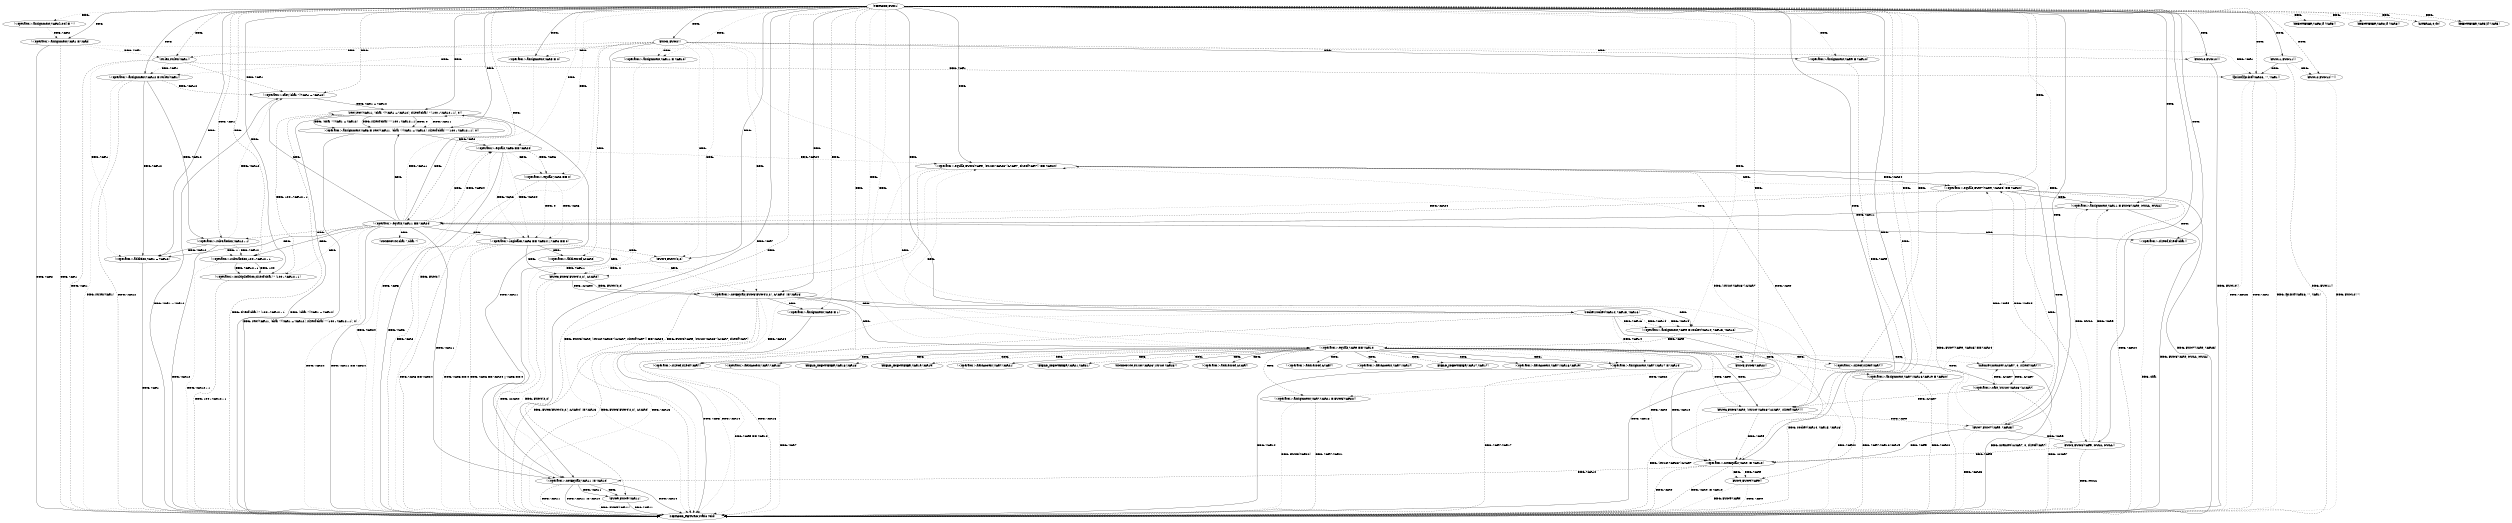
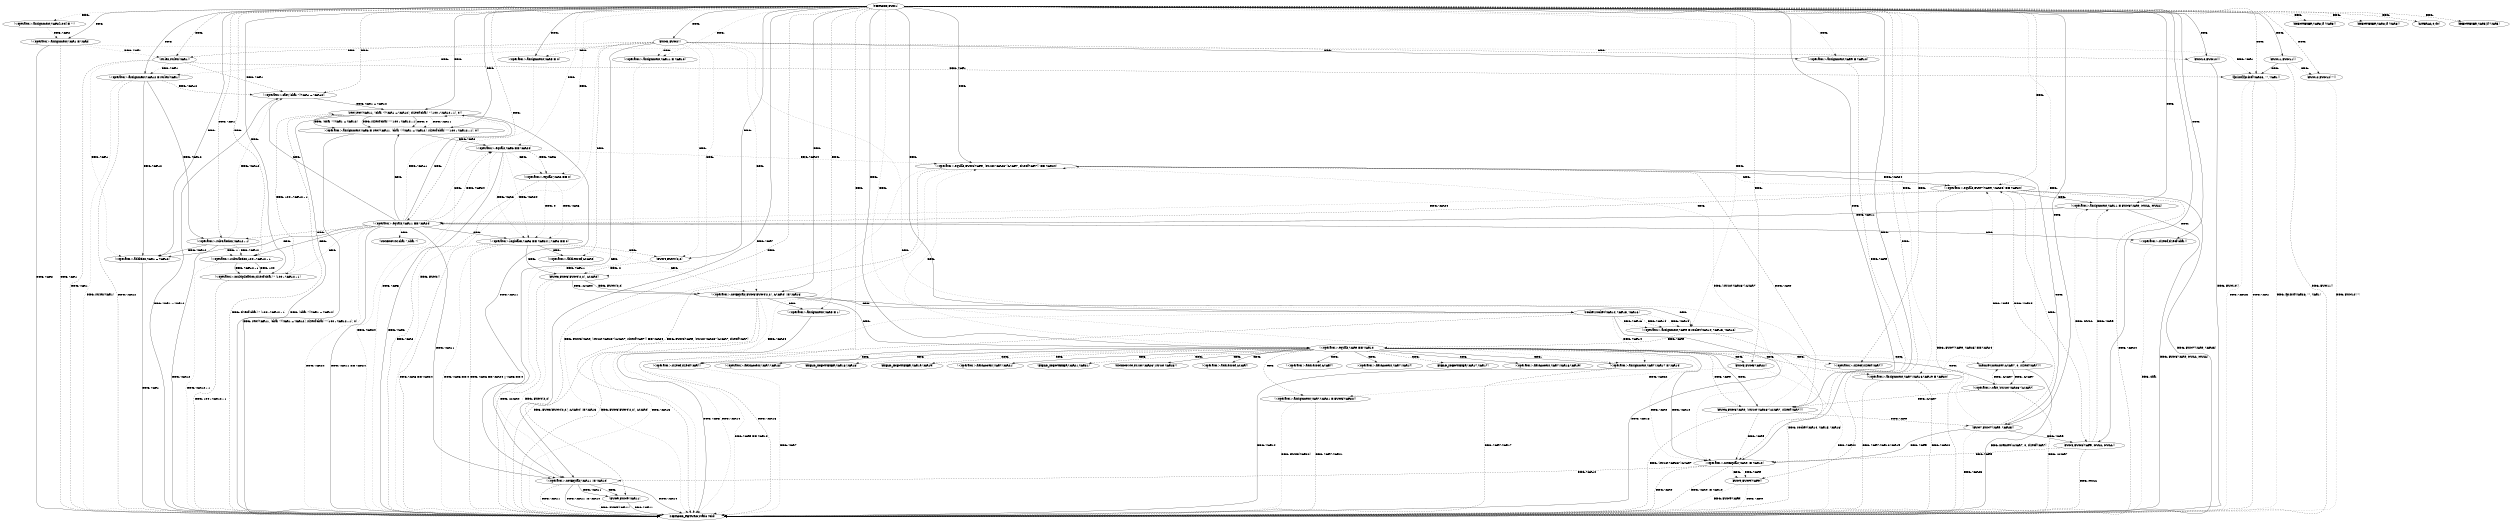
(935, 338) -> (935, 338)
